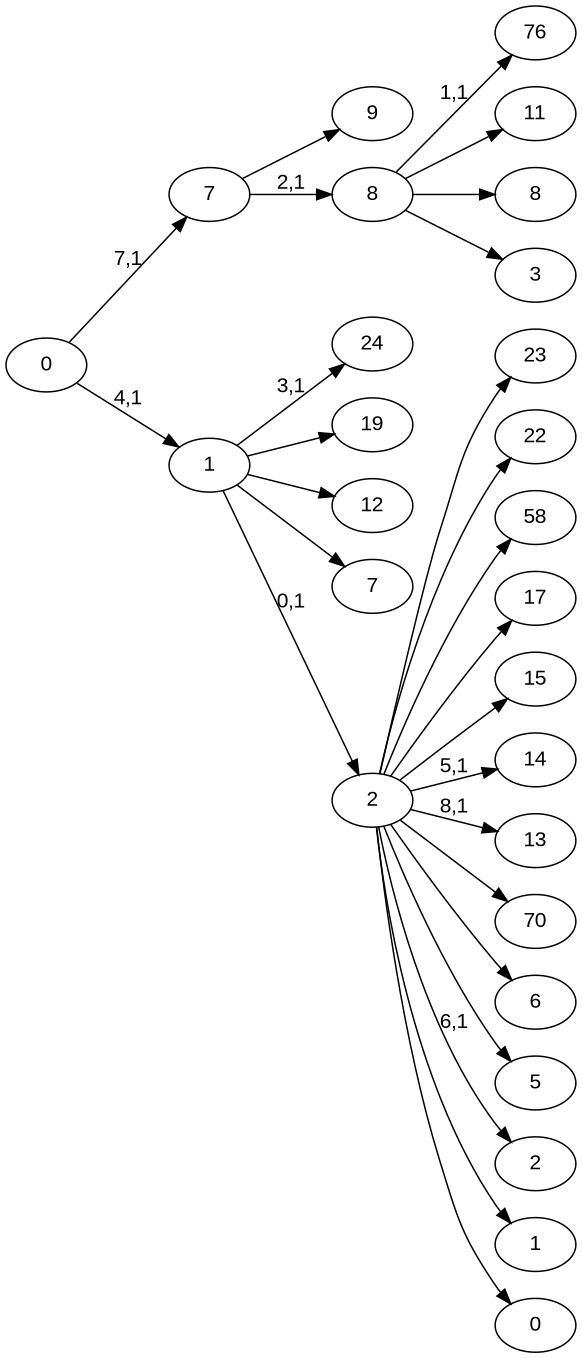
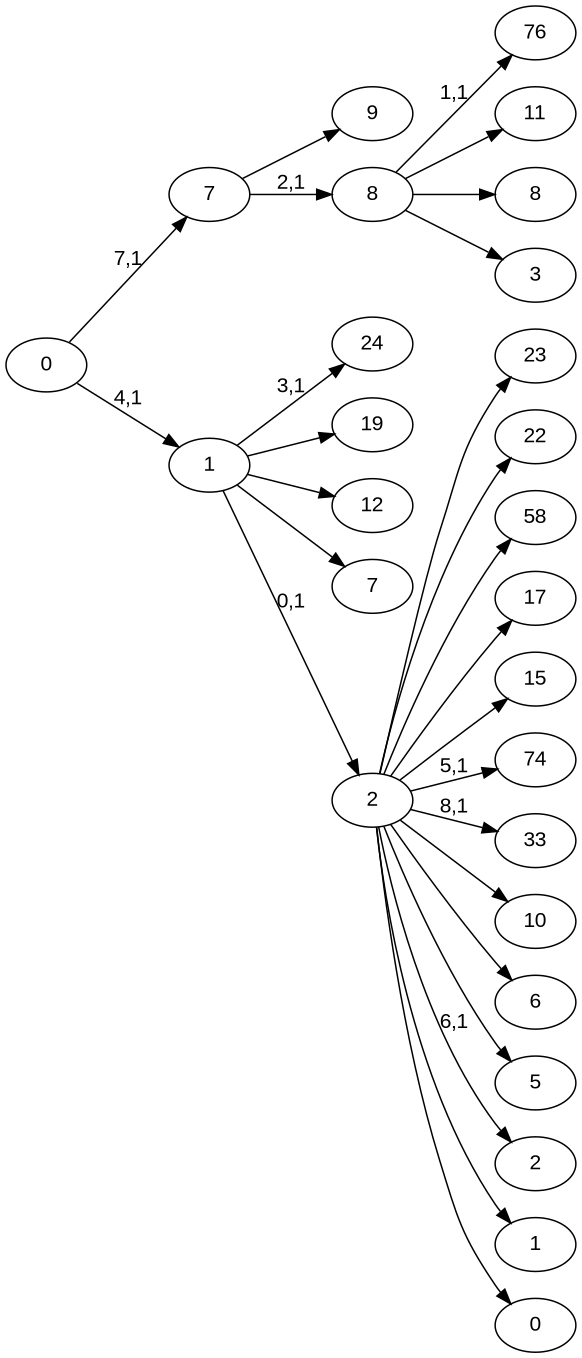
(536, 760) -> (536, 760)
(536, 841) -> (536, 841)
(536, 921) -> (536, 921)
